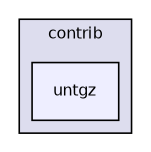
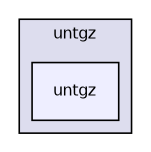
(75, 34) -> (75, 34)
